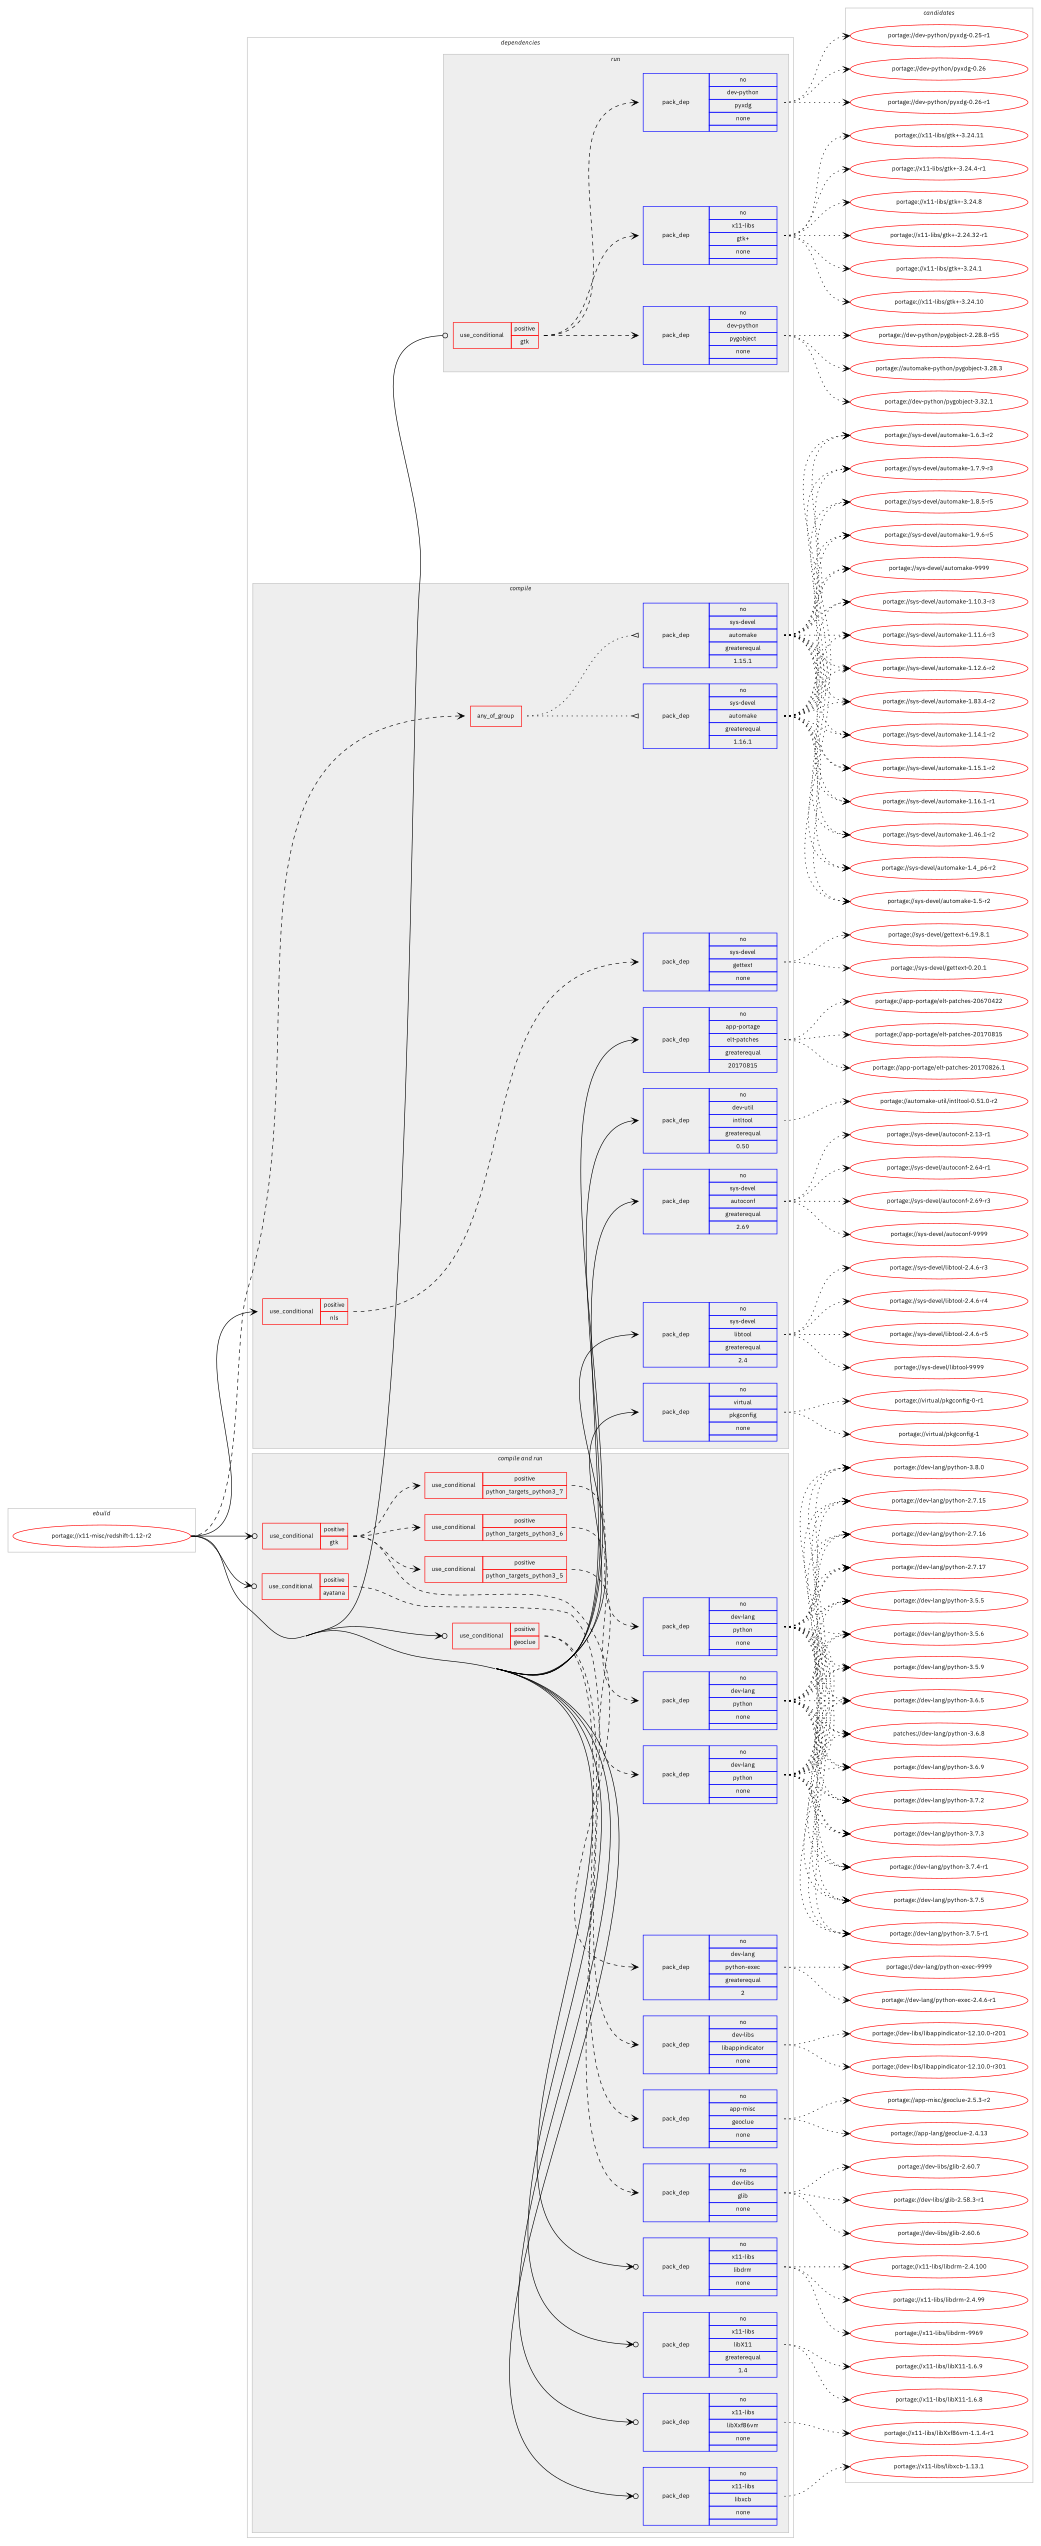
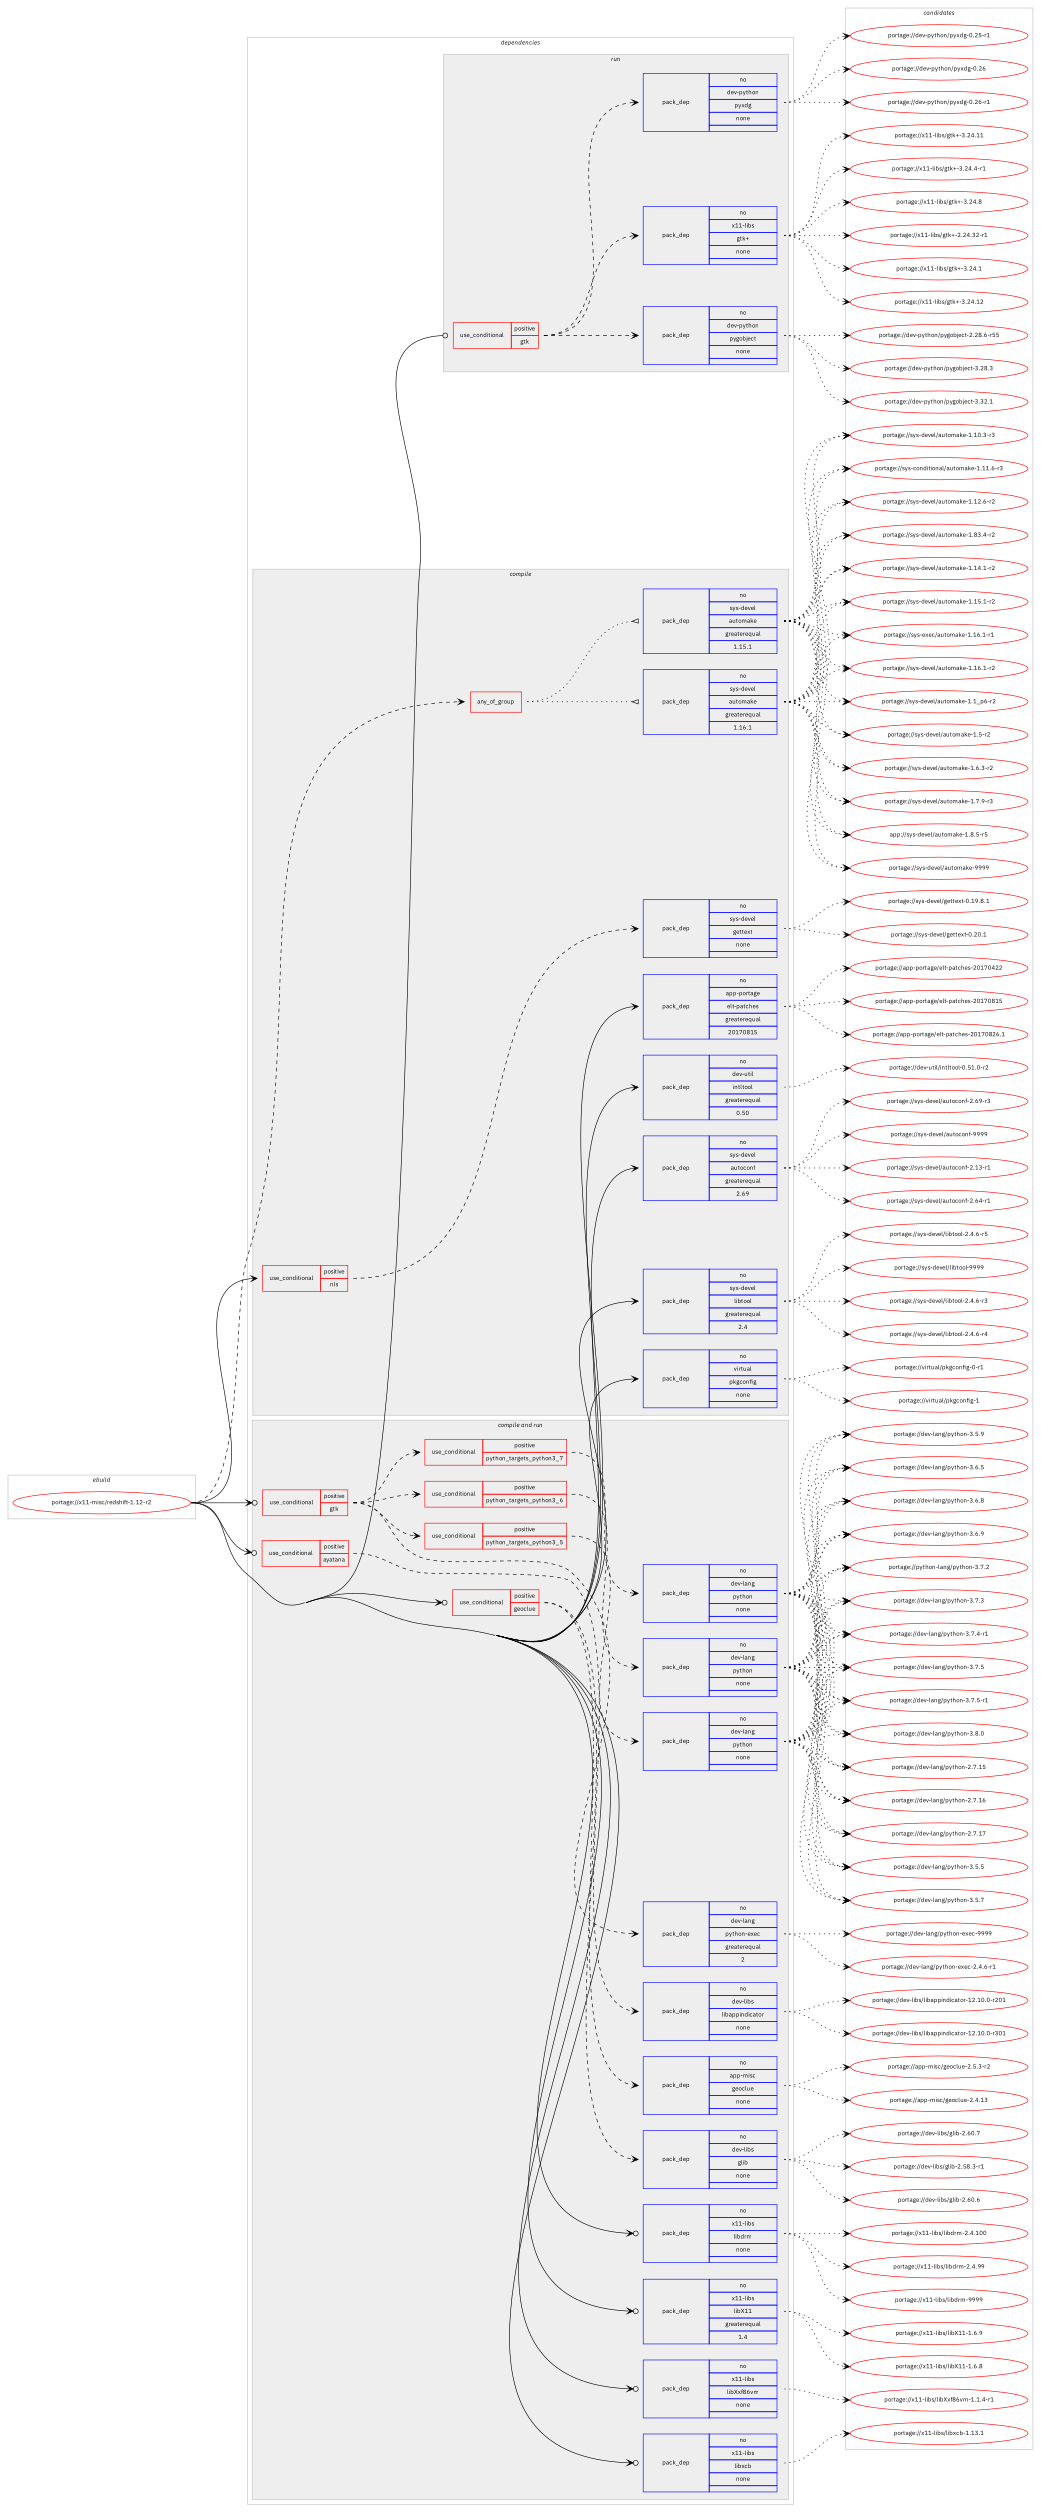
(939, 302) -> (939, 302)
(939, 335) -> (939, 335)
(939, 369) -> (939, 369)
(939, 502) -> (939, 835)
(939, 535) -> none
(939, 635) -> (939, 469)
(939, 802) -> (939, 635)
(939, 835) -> (939, 668)
(939, 868) -> (939, 702)
(939, 935) -> (939, 902)
(939, 1001) -> (939, 968)
(939, 1101) -> (939, 1068)
(939, 1634) -> (939, 1901)
(939, 1734) -> (939, 1501)
(939, 1801) -> (939, 1568)
(939, 2134) -> (939, 2100)
(939, 2333) -> (939, 2300)
